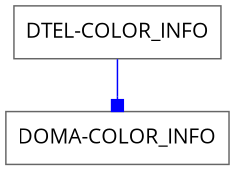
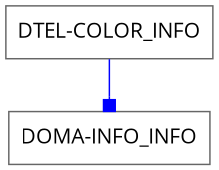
(117, 138) -> (109, 138)
